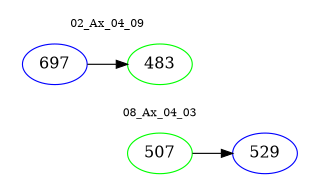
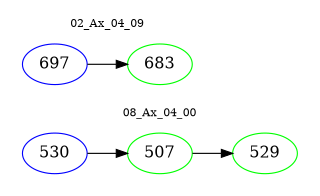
(160, 64) -> (160, 64)
(160, 113) -> (160, 113)
none -> (55, 153)
(265, 153) -> (265, 153)
